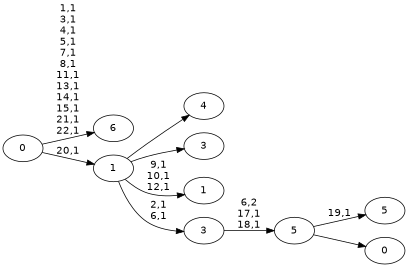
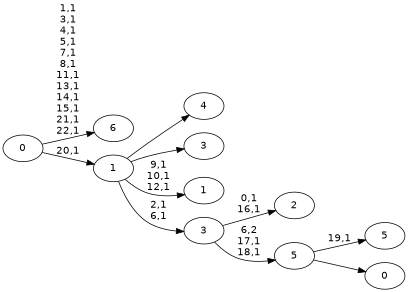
none -> (294, 205)
